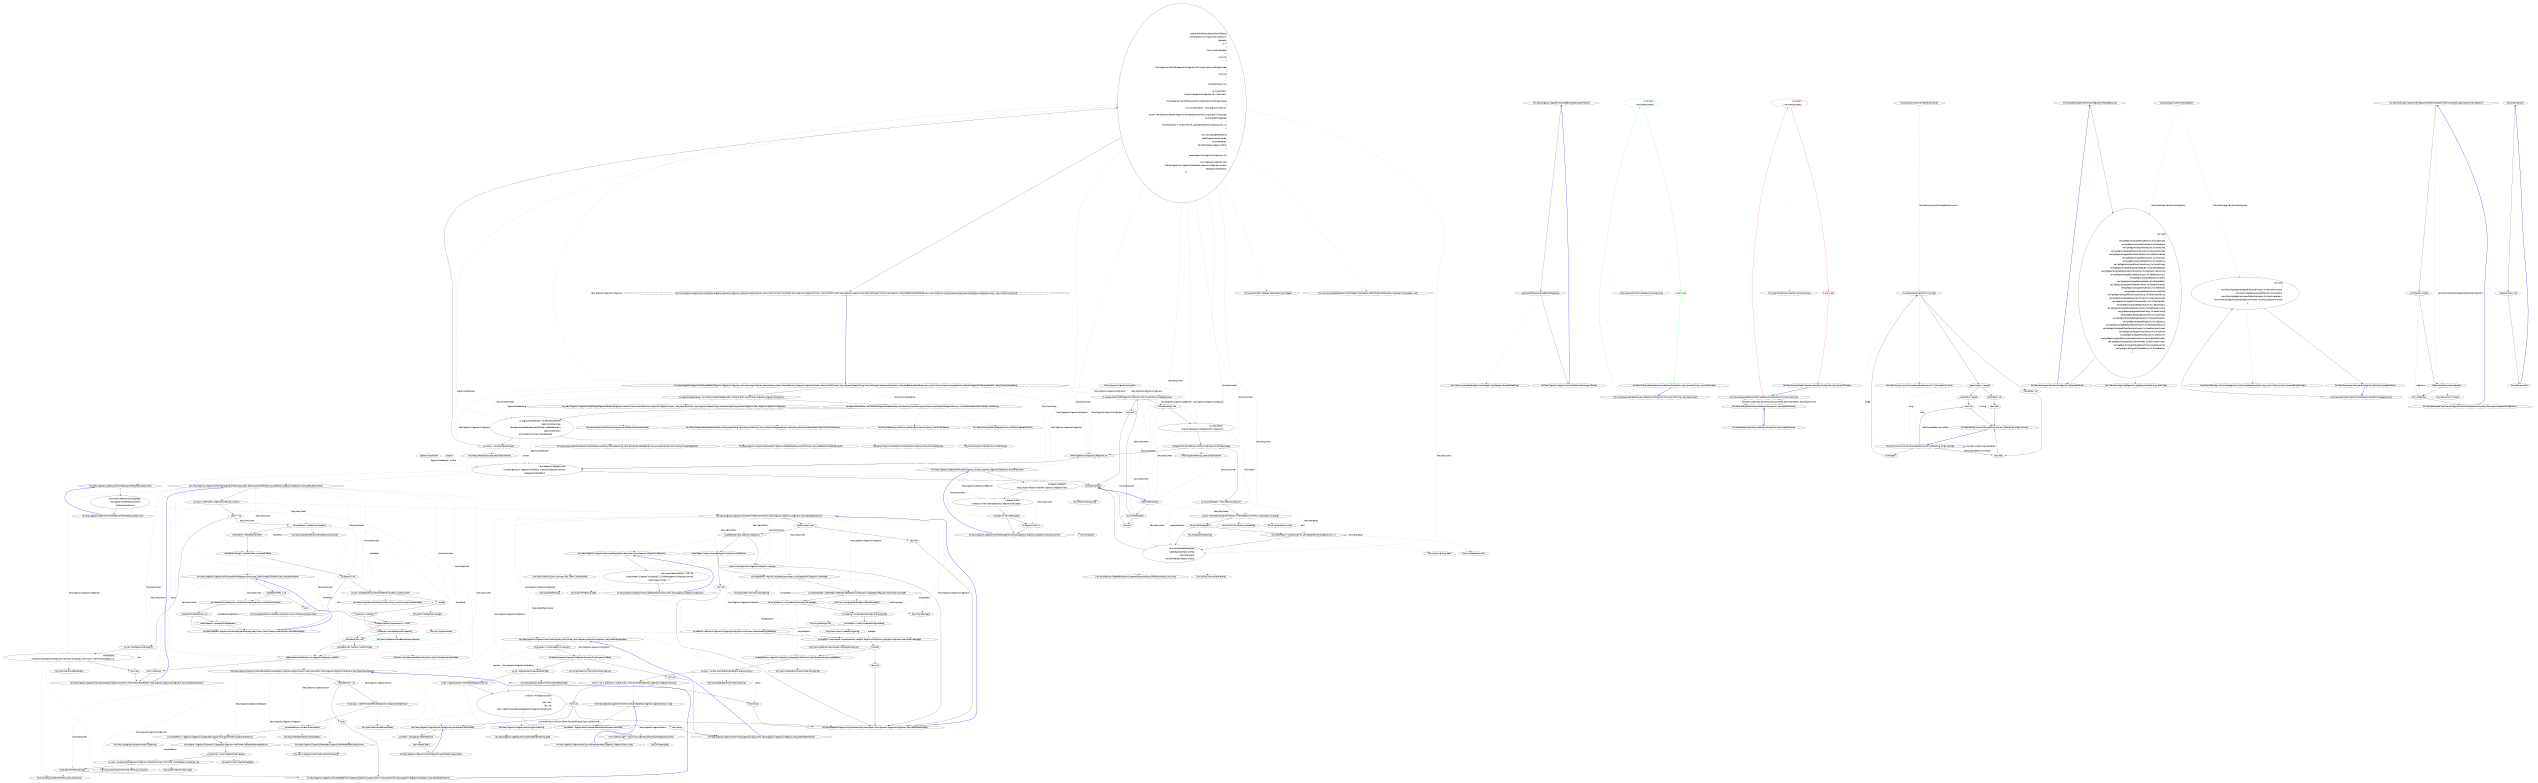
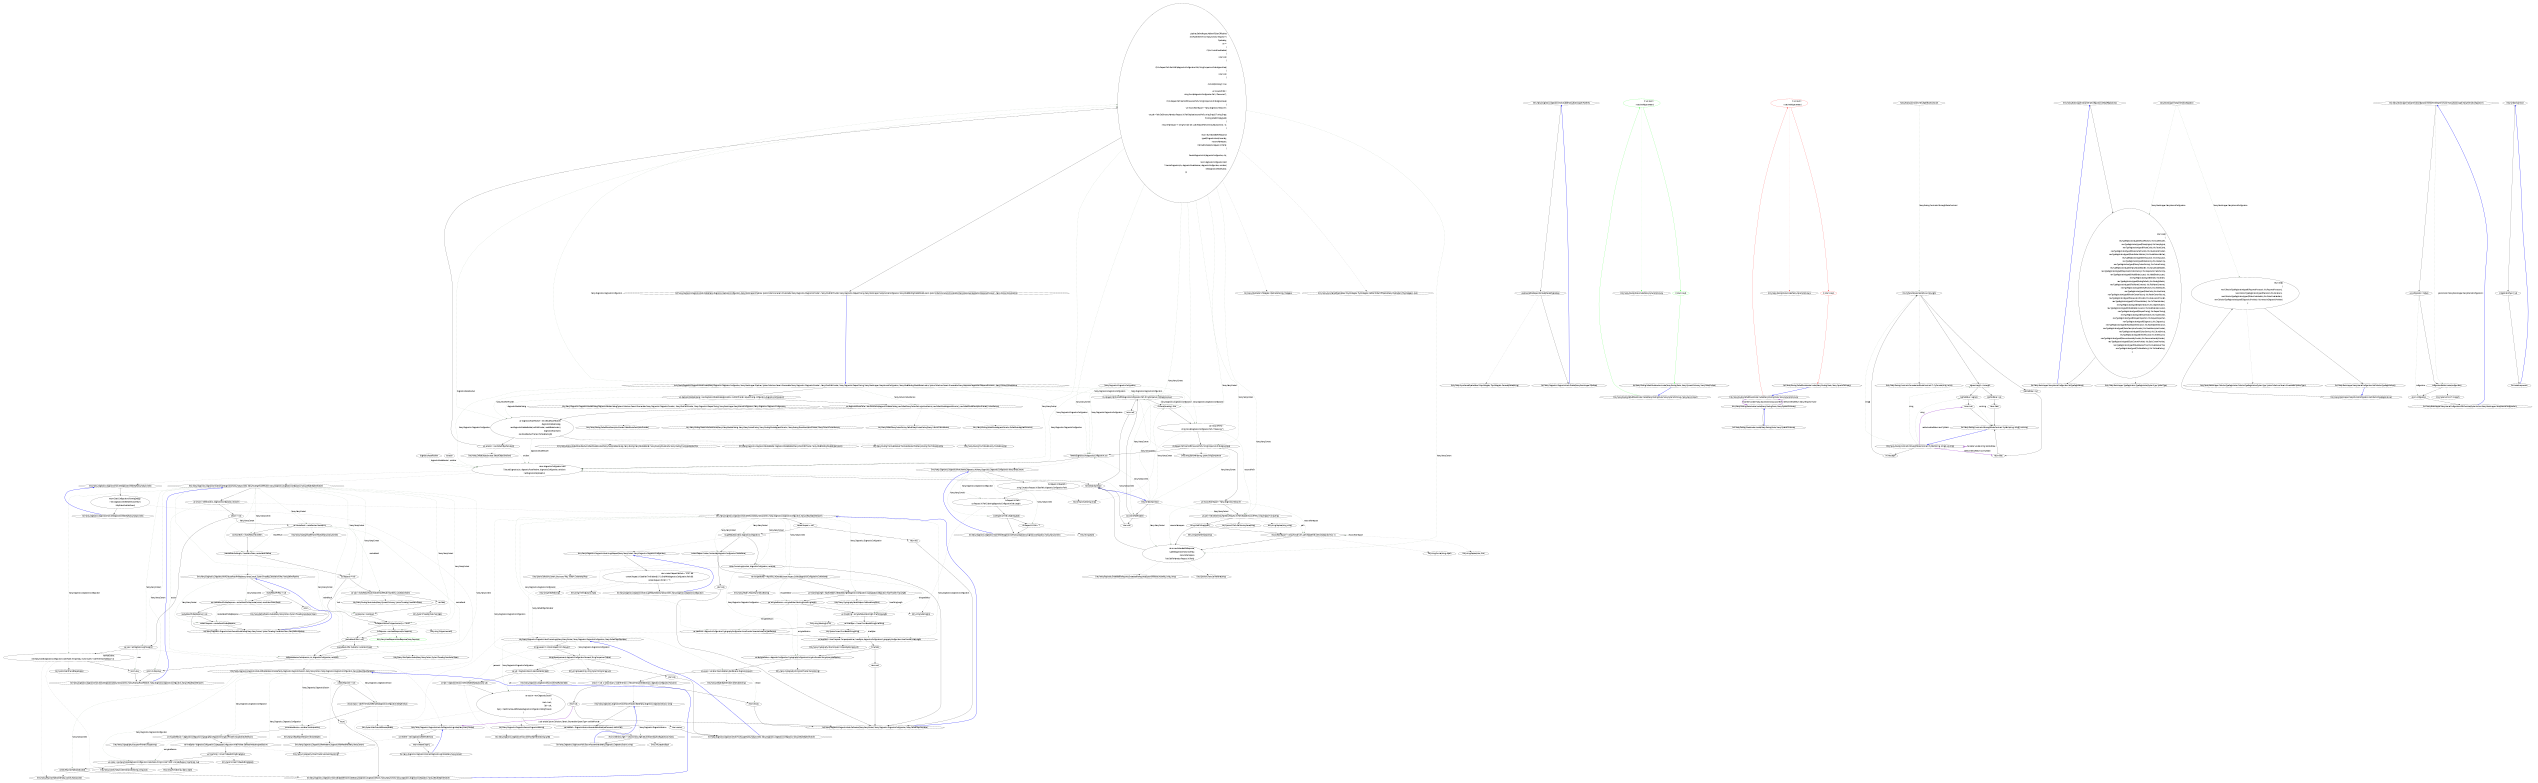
(368, 627) -> (393, 627)
